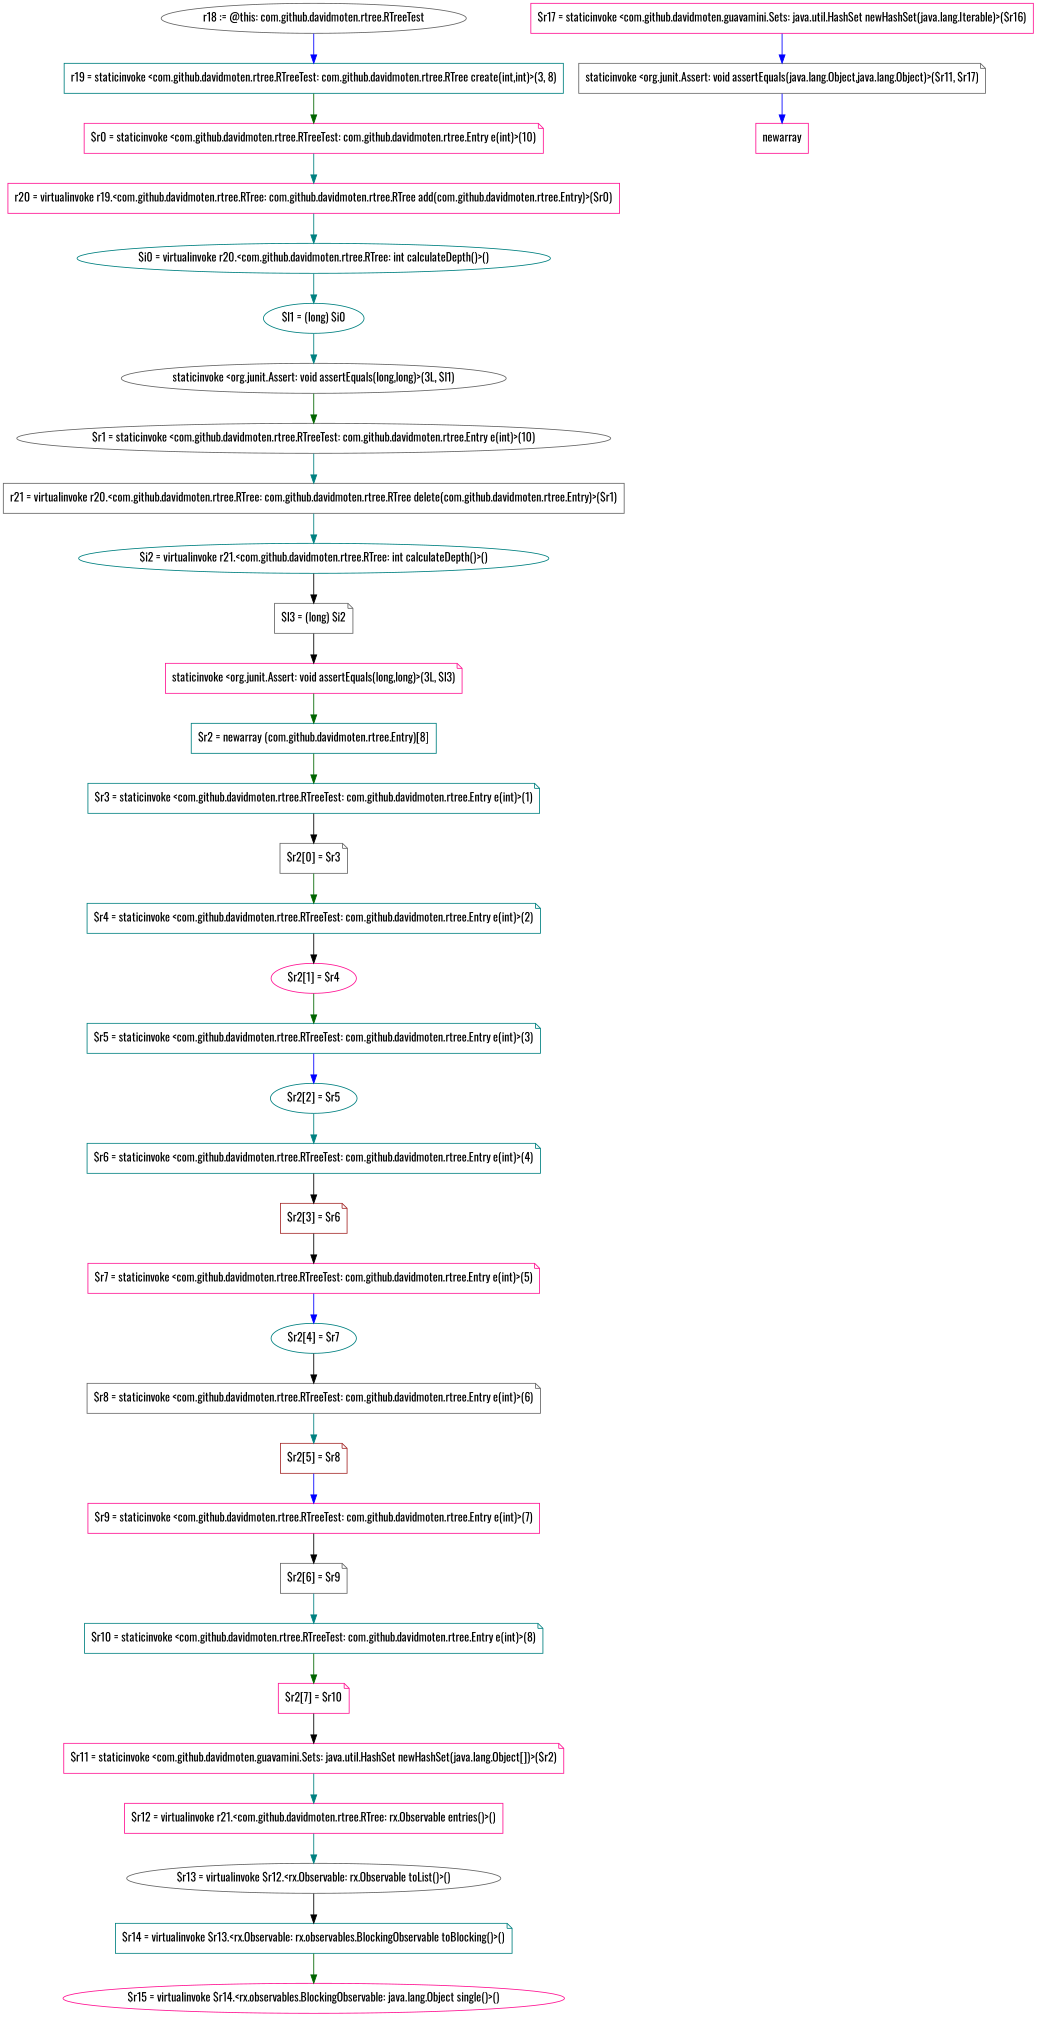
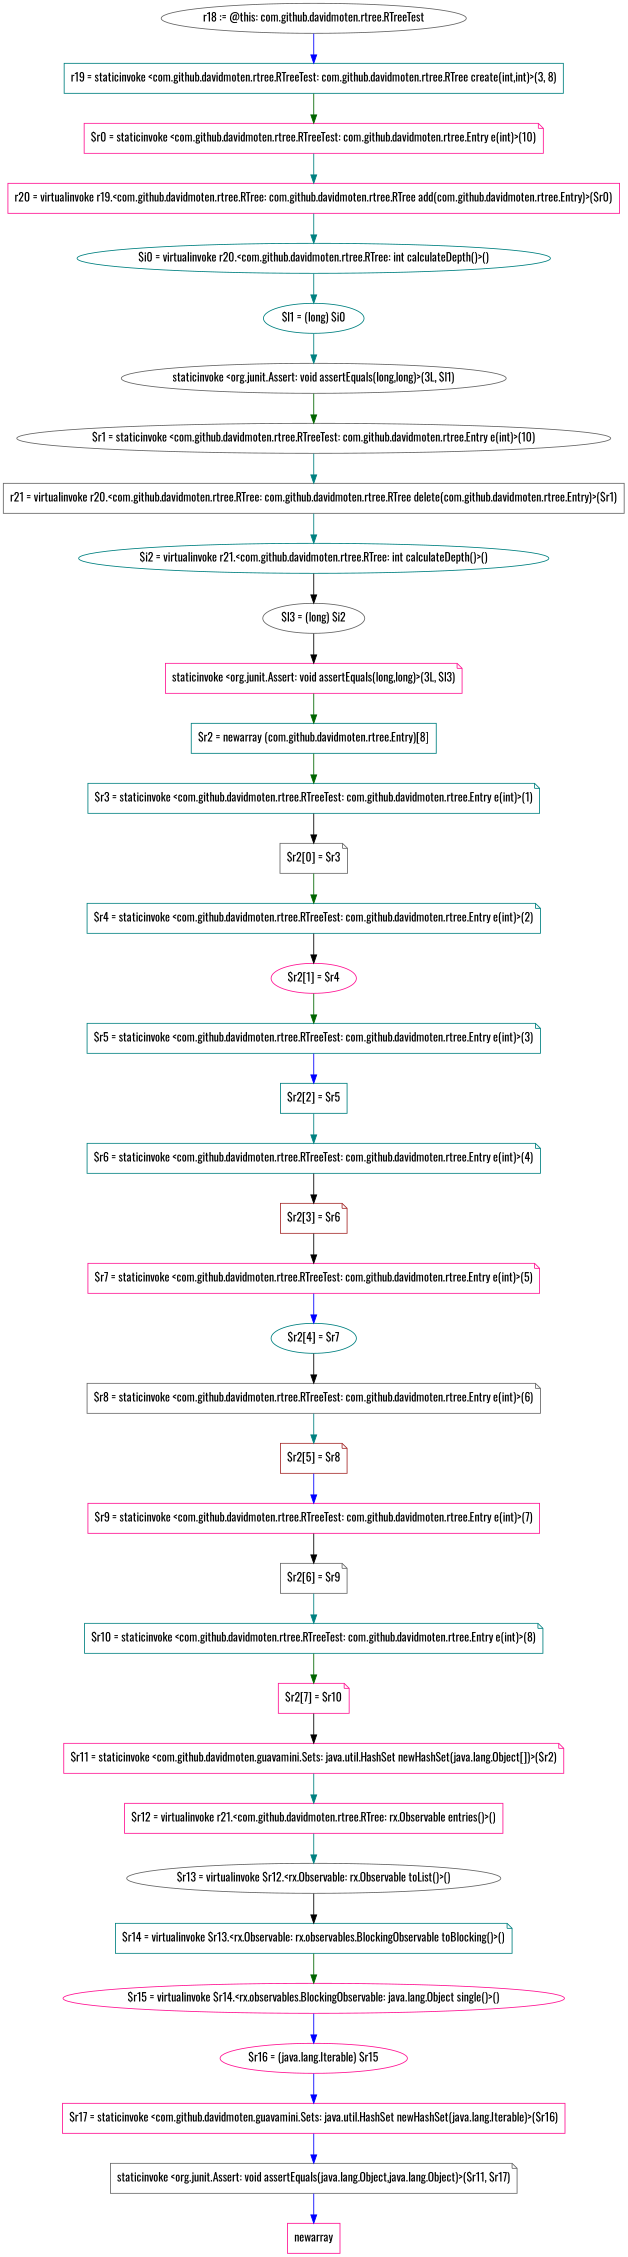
(314, 618) -> (314, 618)
(314, 1098) -> (314, 1098)
none -> (314, 2058)
